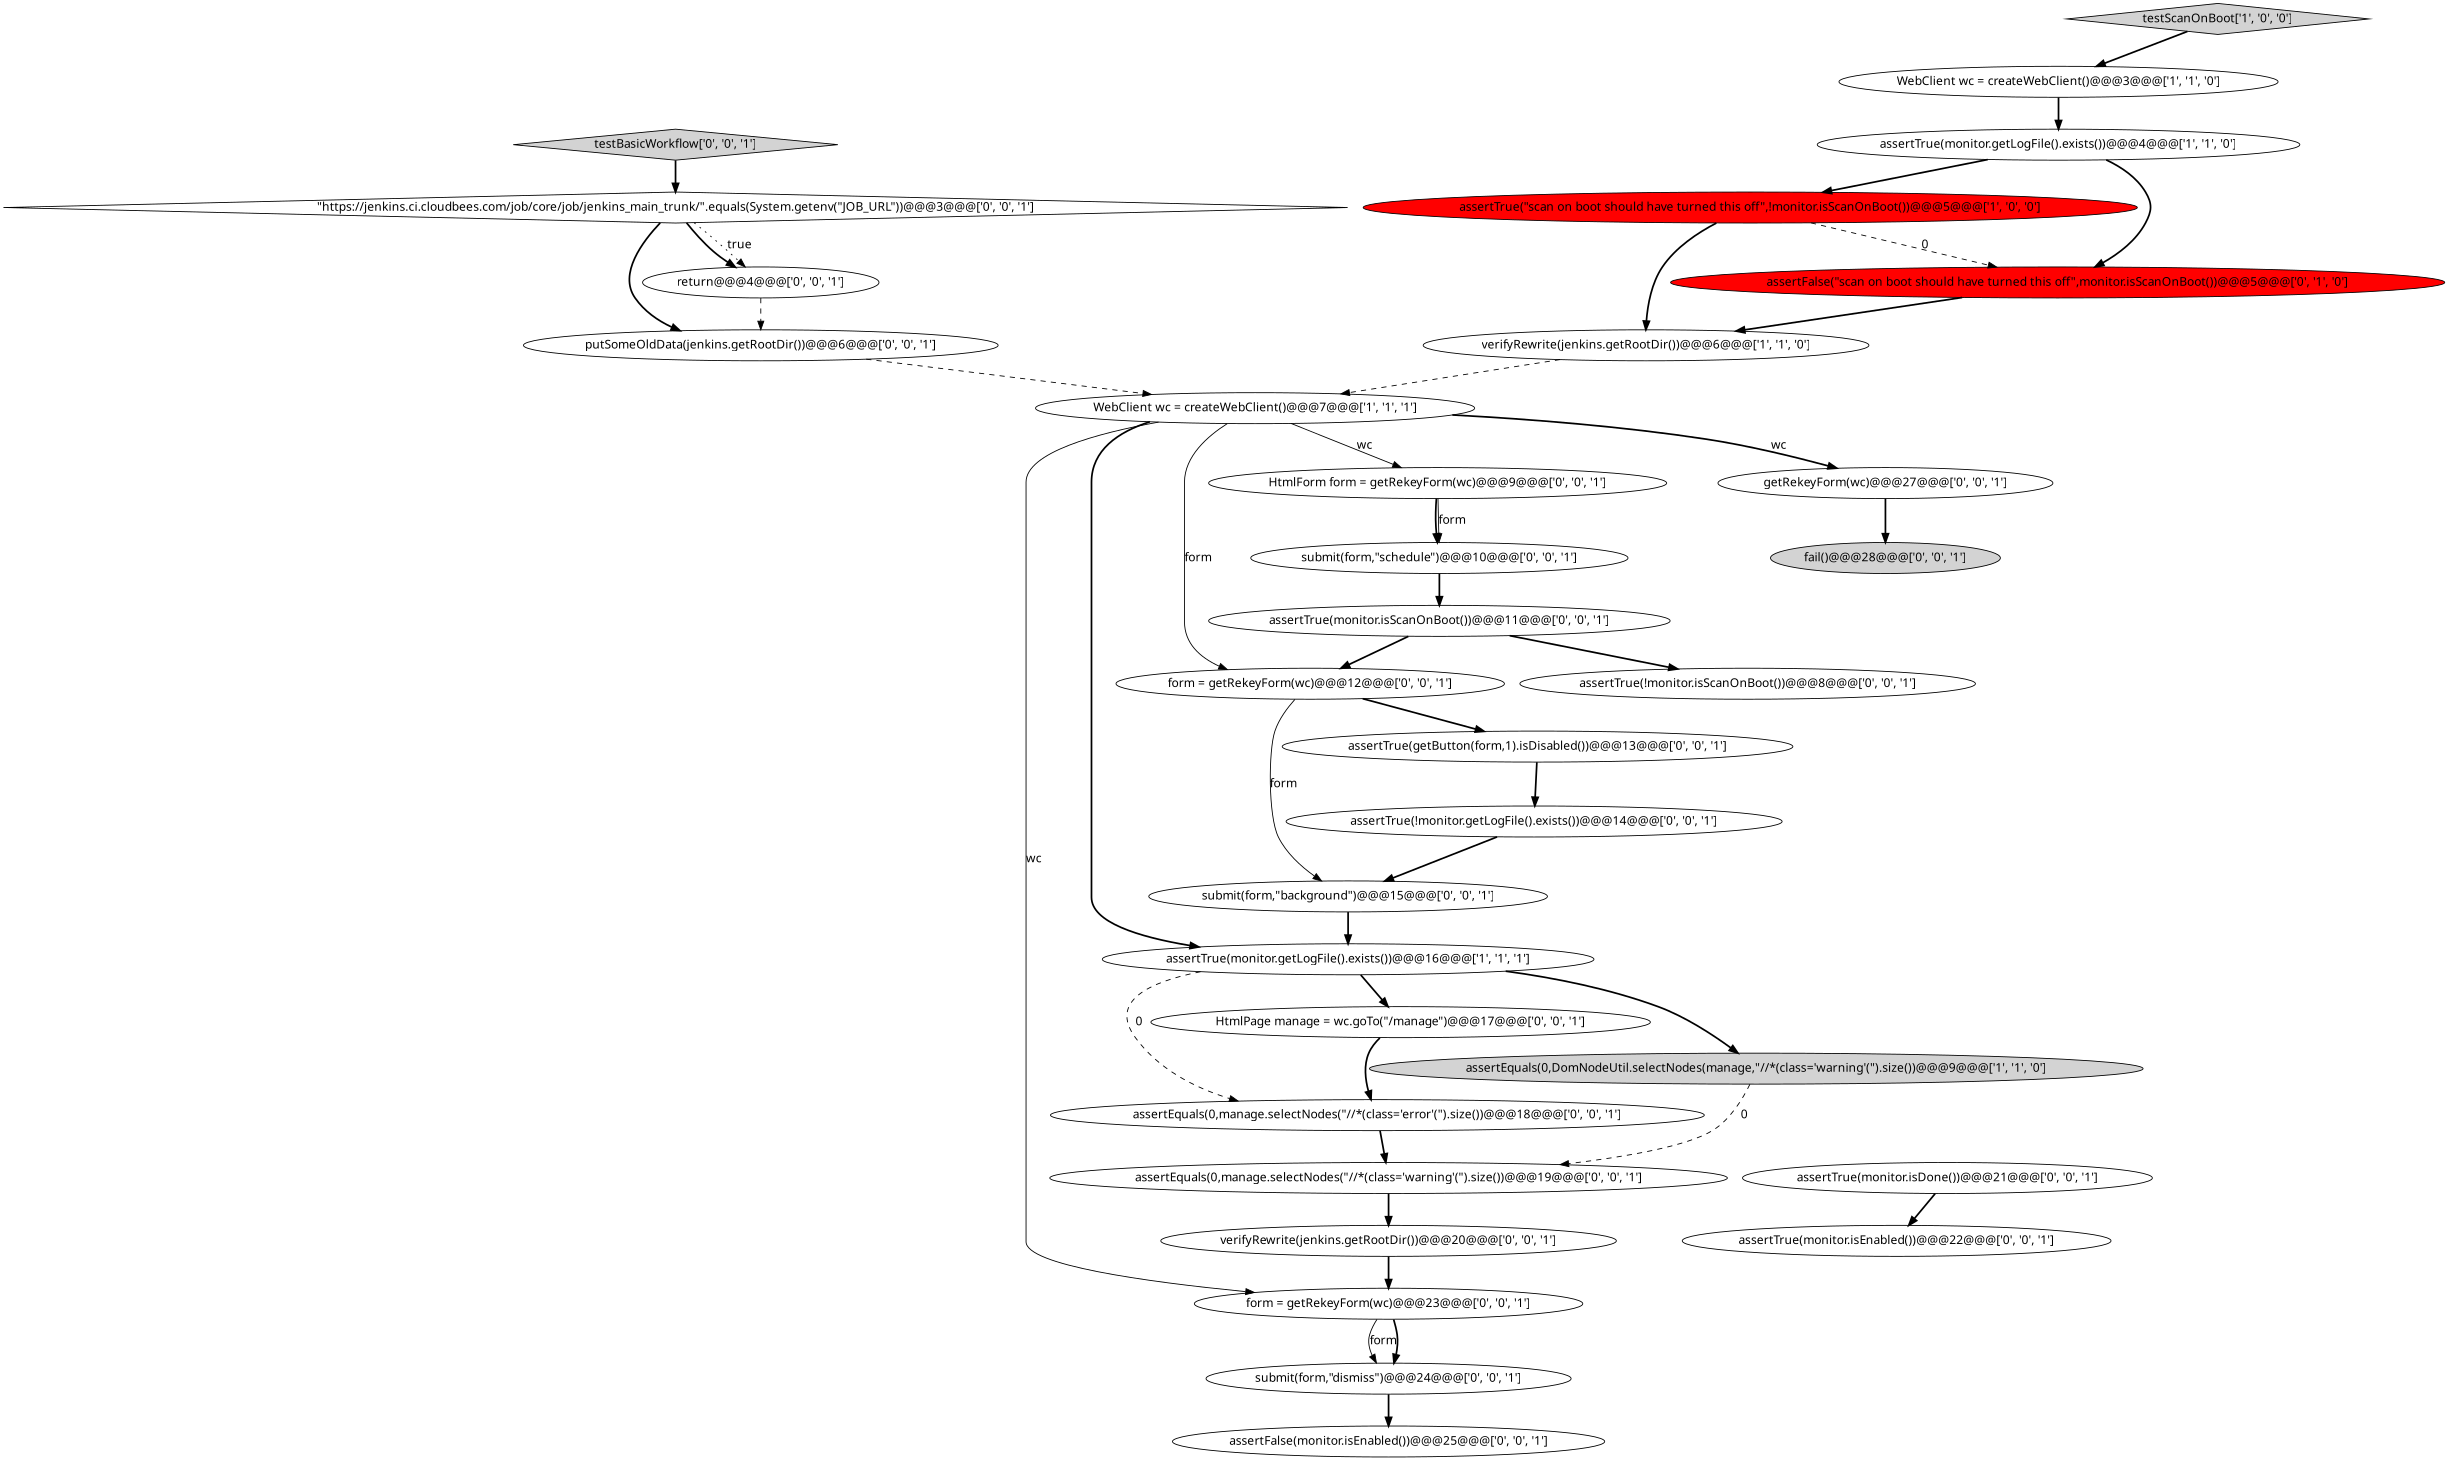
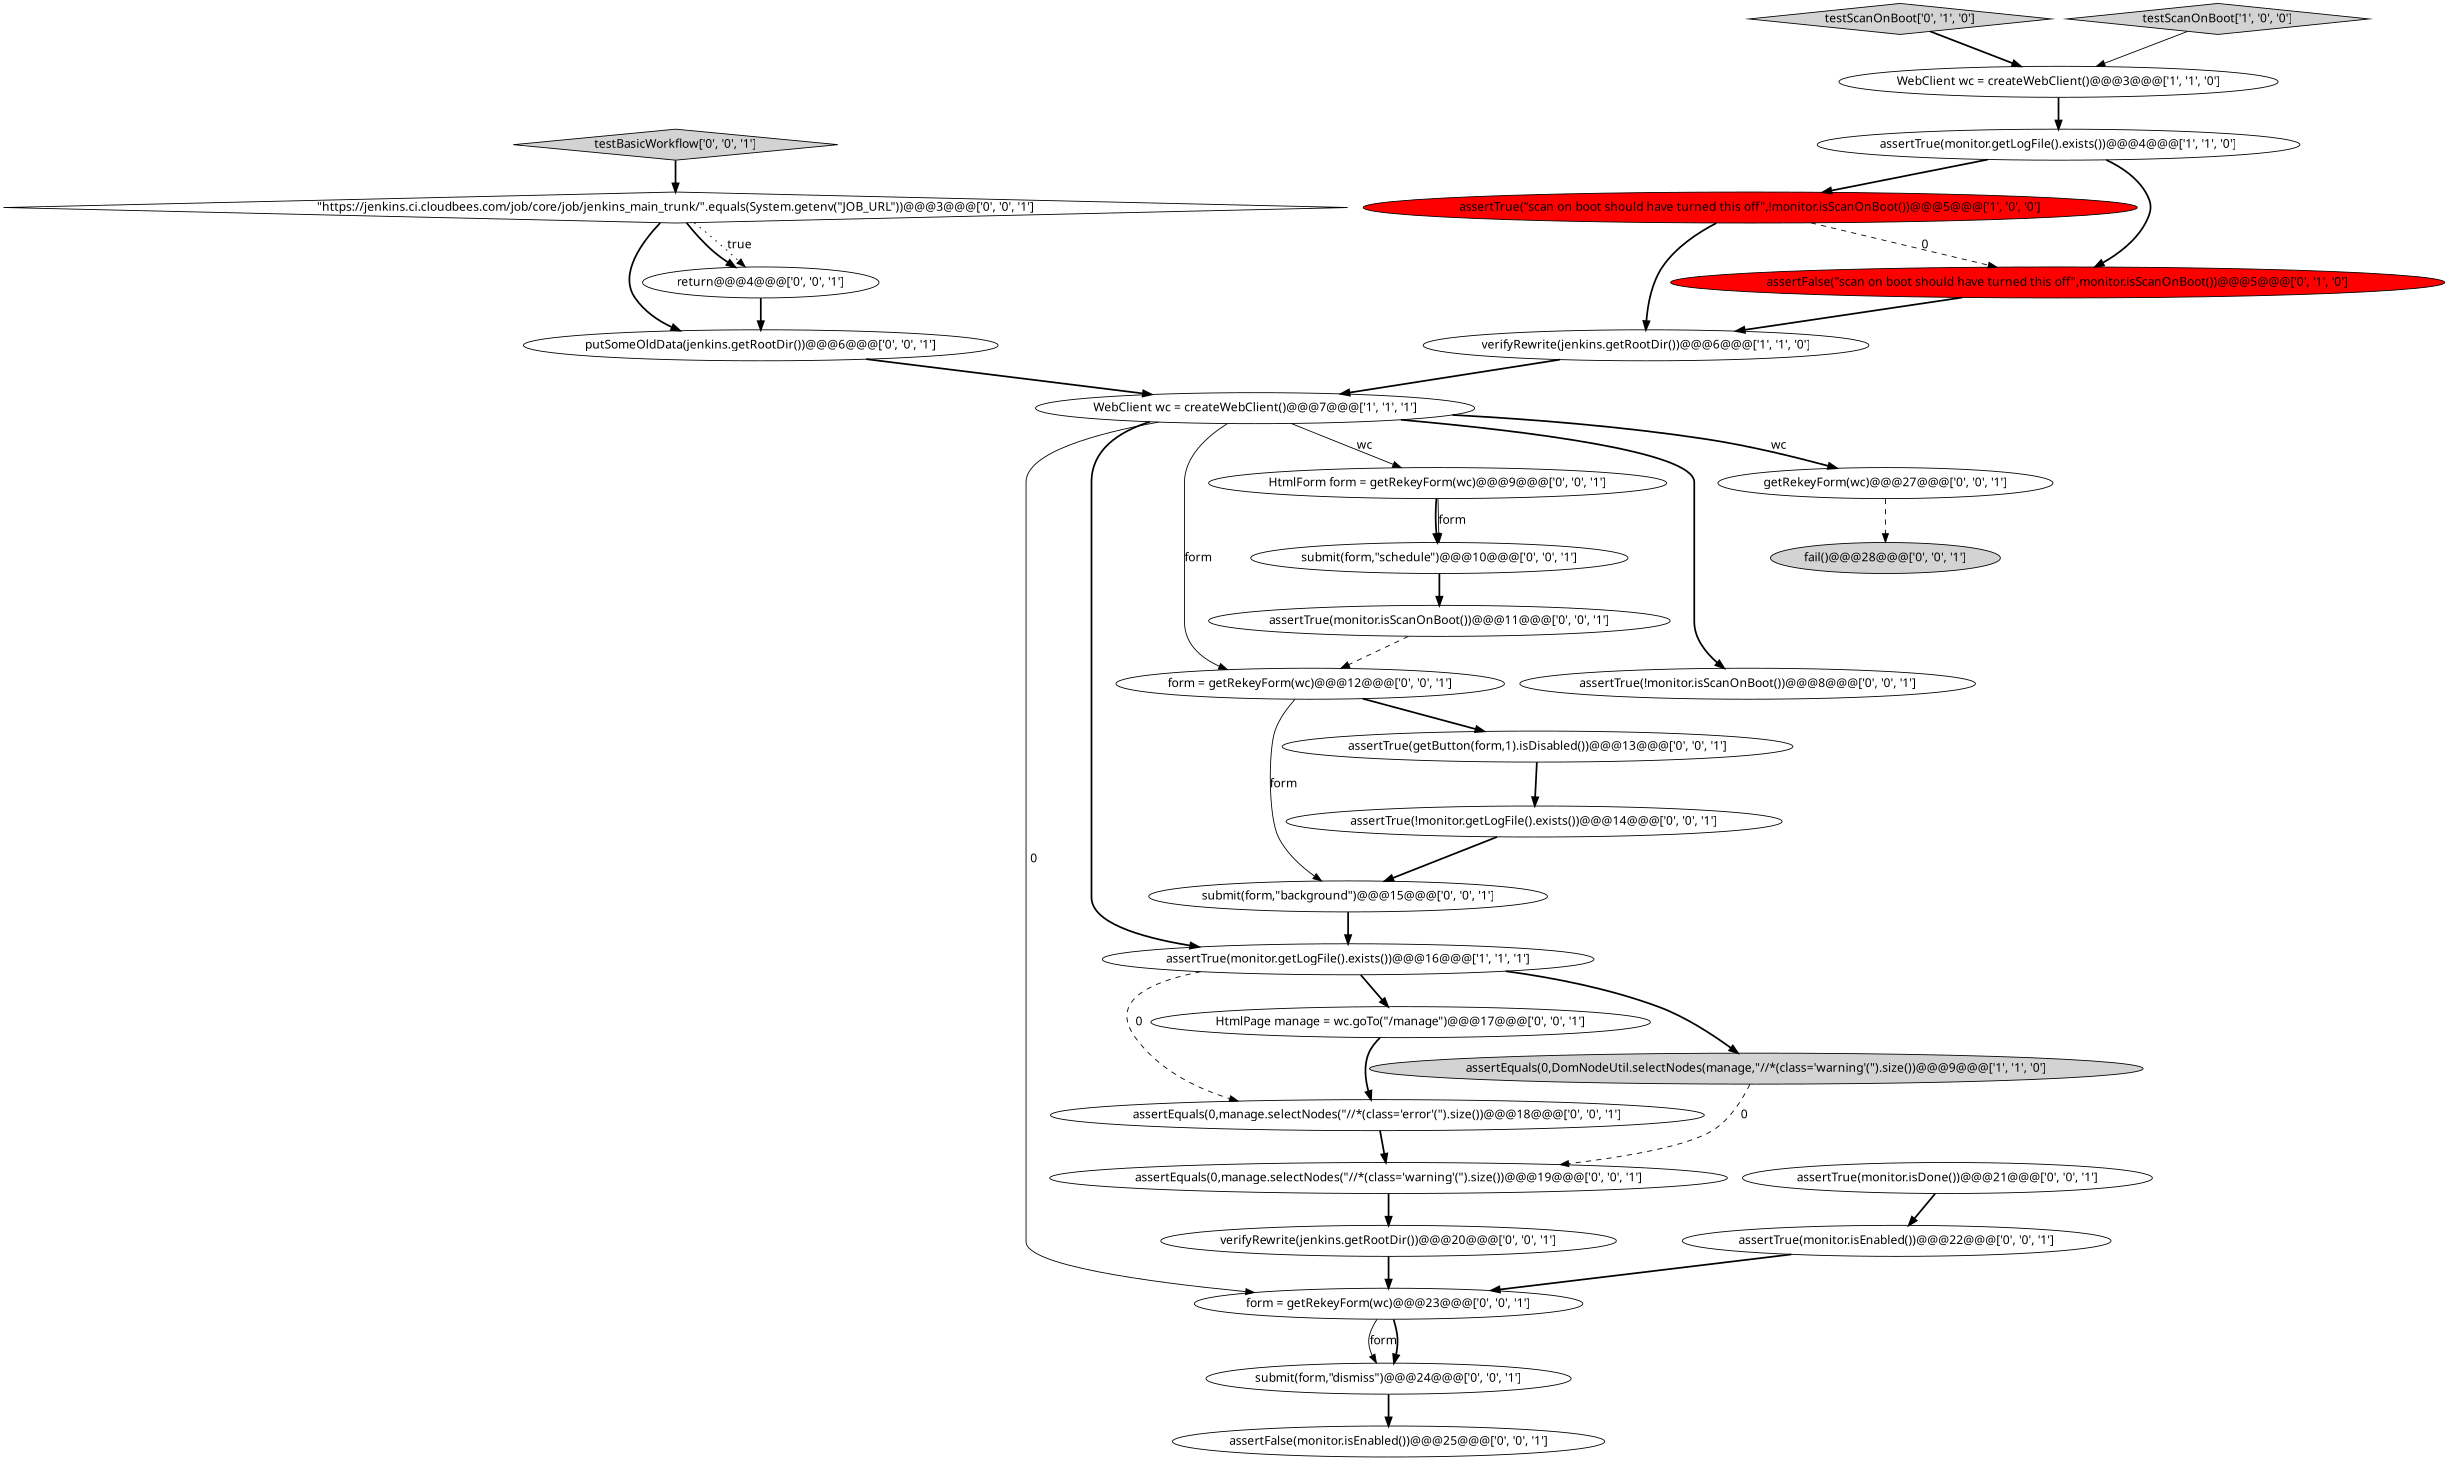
none -> (1900, 19)
(2146, 47) -> (2146, 47)
(761, 310) -> (761, 310)
(1004, 376) -> (1004, 376)
(1455, 376) -> (1455, 376)
(1885, 516) -> (1885, 516)
(1379, 650) -> (1379, 650)
(1589, 651) -> (1645, 455)
(1034, 859) -> (1034, 859)
none -> (1645, 1272)
